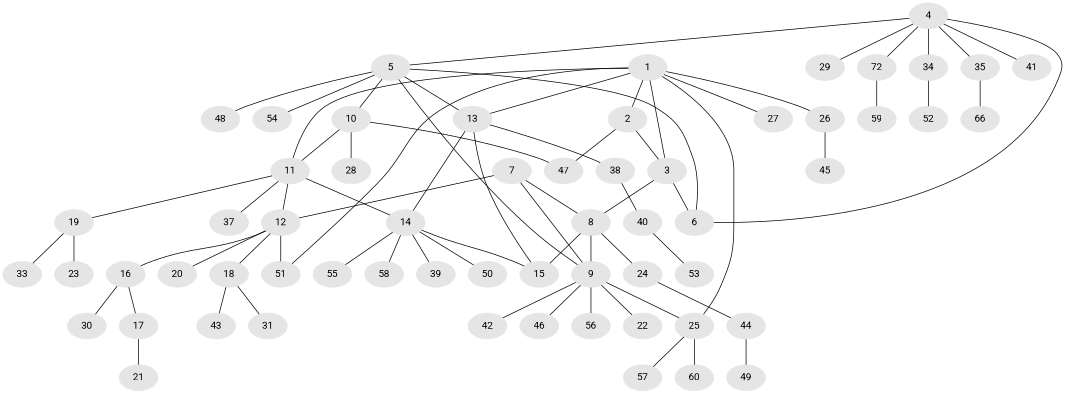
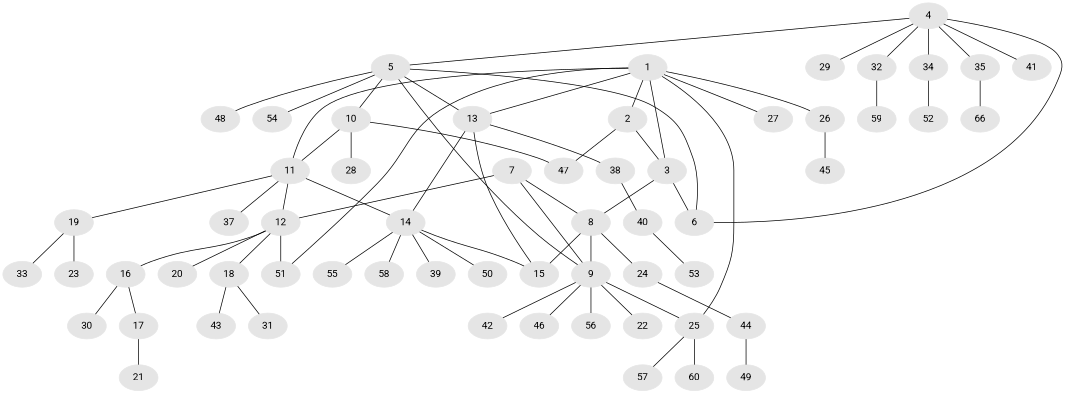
(877, 67) -> (877, 67)
